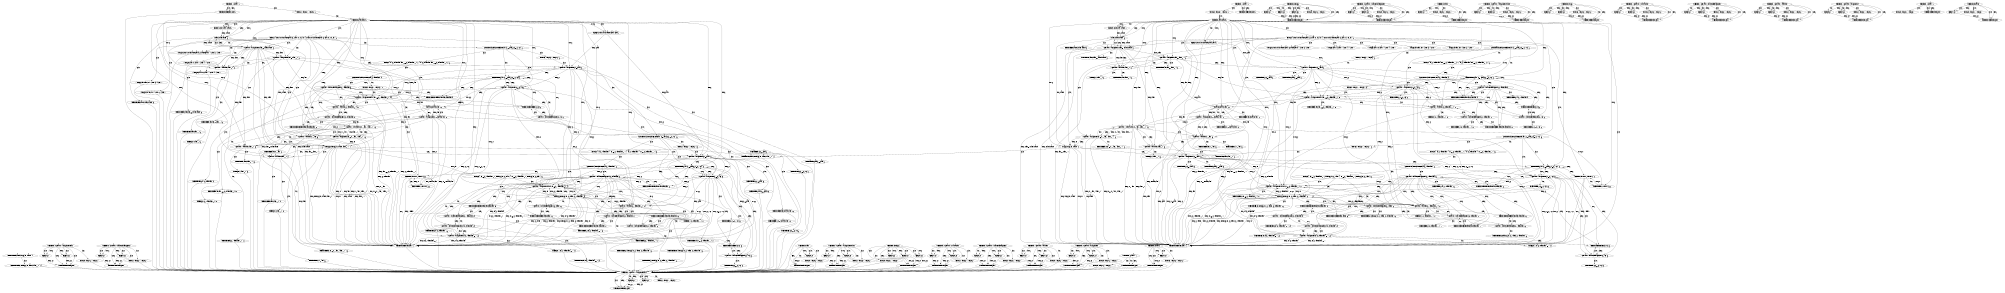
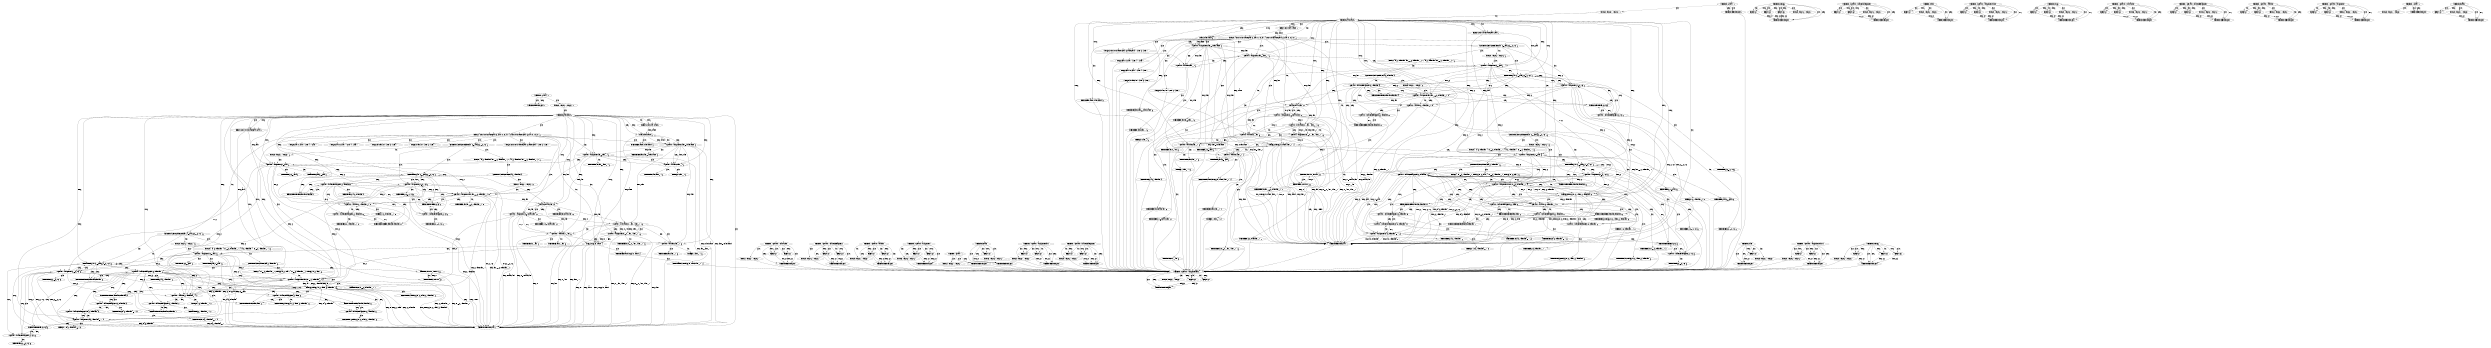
(921, 154) -> (611, 249)
